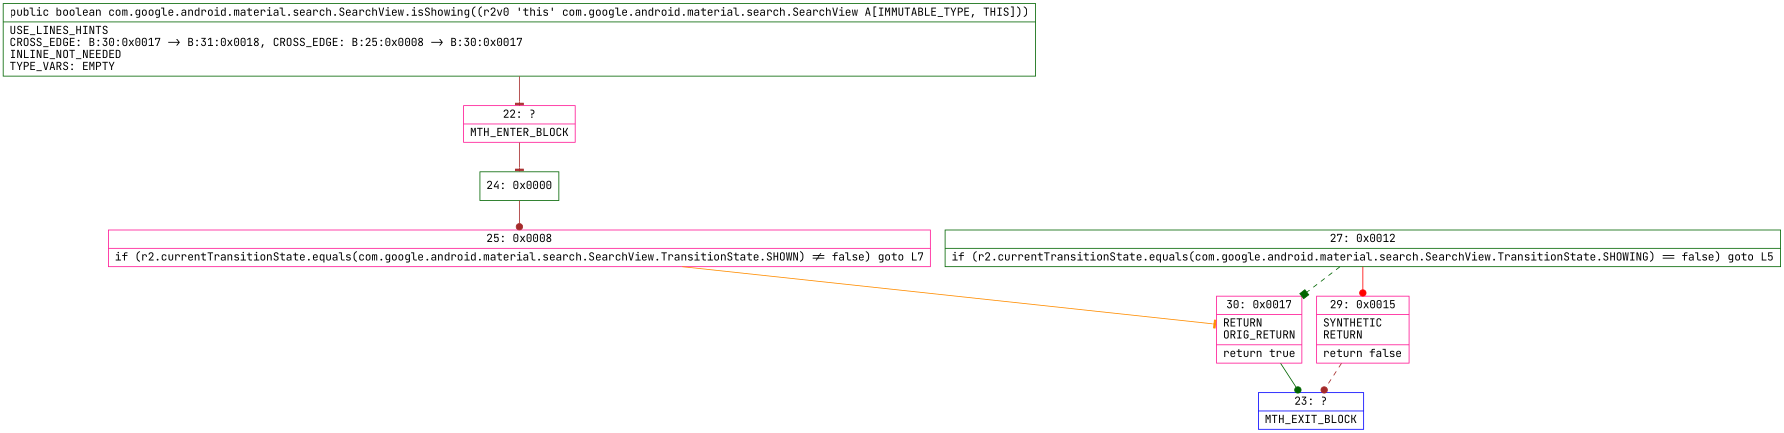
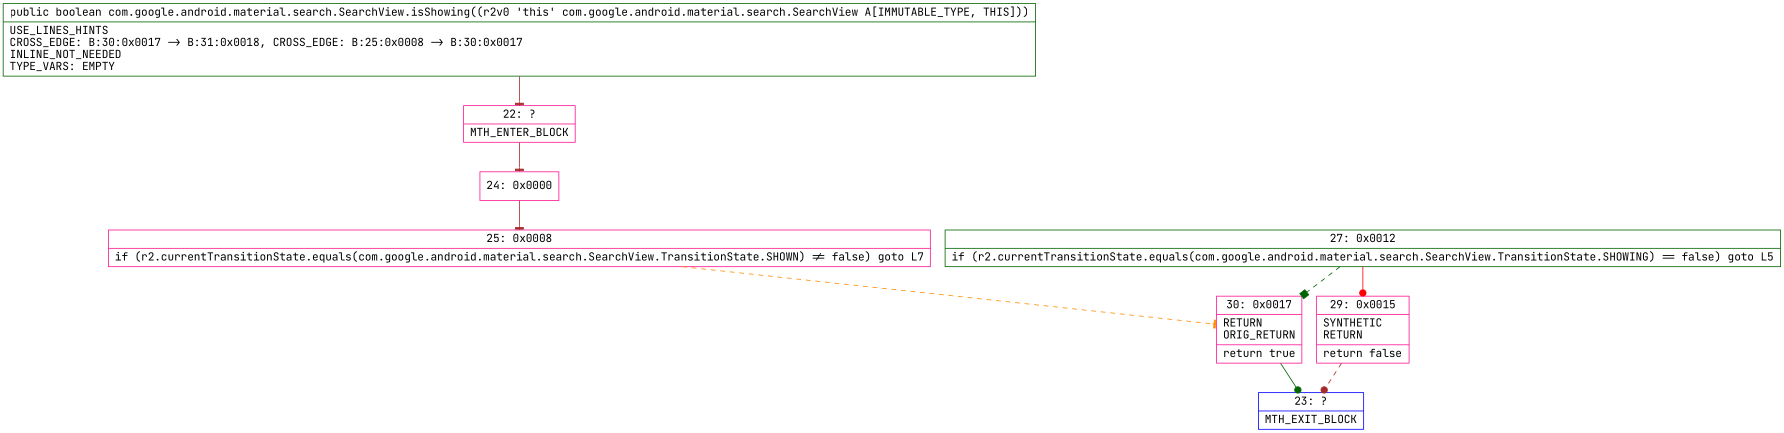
(519, 186) -> (519, 186)
(519, 212) -> (519, 213)
(947, 295) -> (947, 295)
